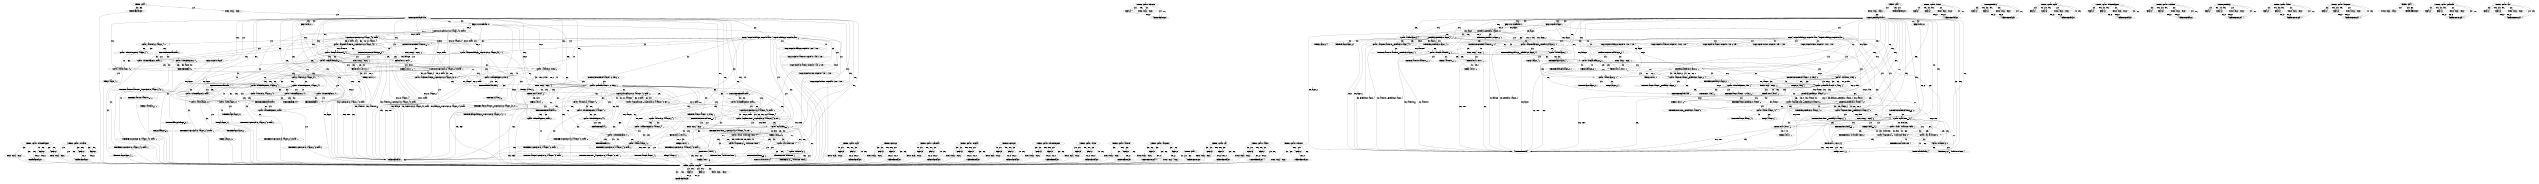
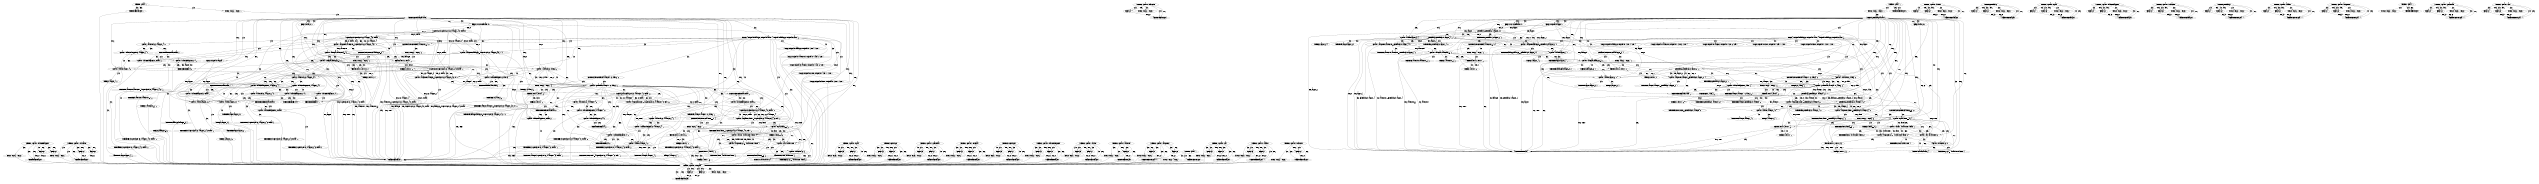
(304, 81) -> (291, 84)
none -> (1708, 102)
